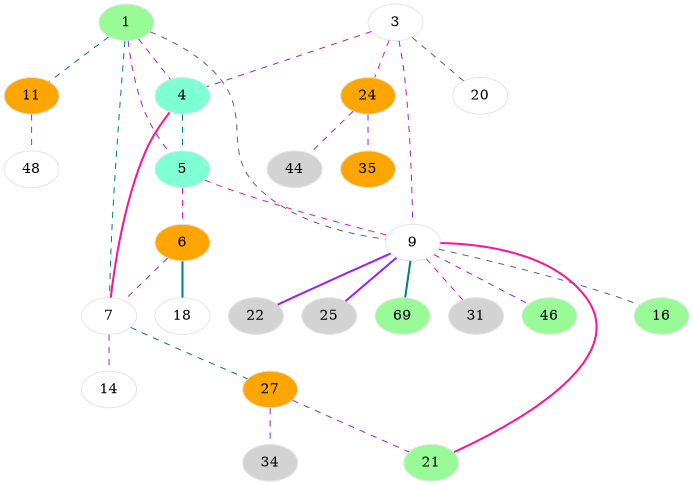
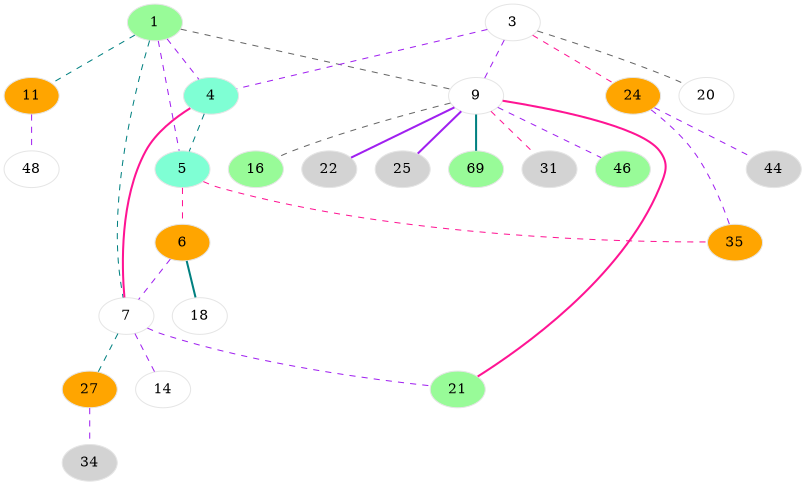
(318, 217) -> (453, 229)
(351, 426) -> (287, 365)
